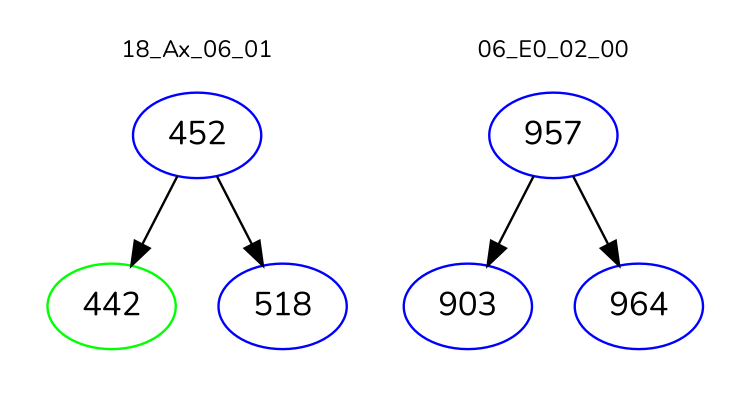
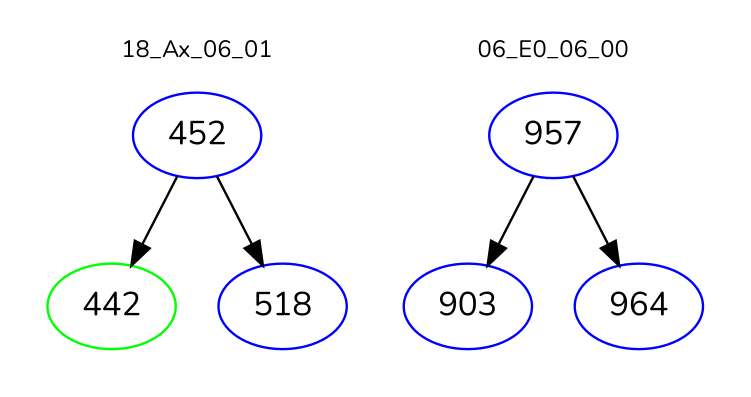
(553, 51) -> (553, 51)
